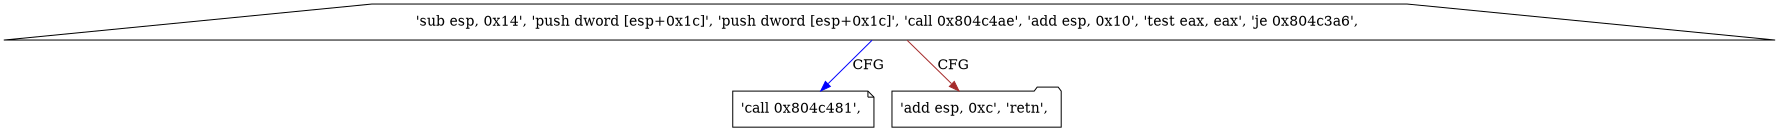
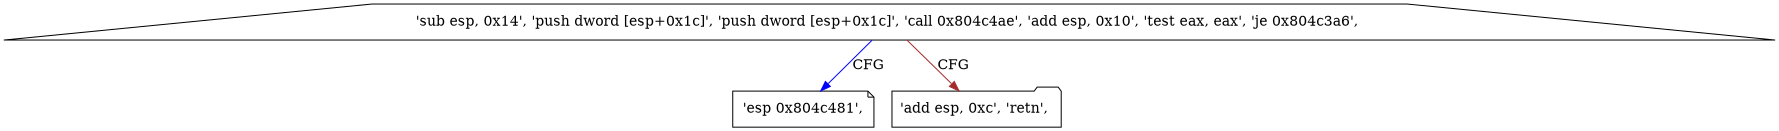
(803, 109) -> (803, 109)
